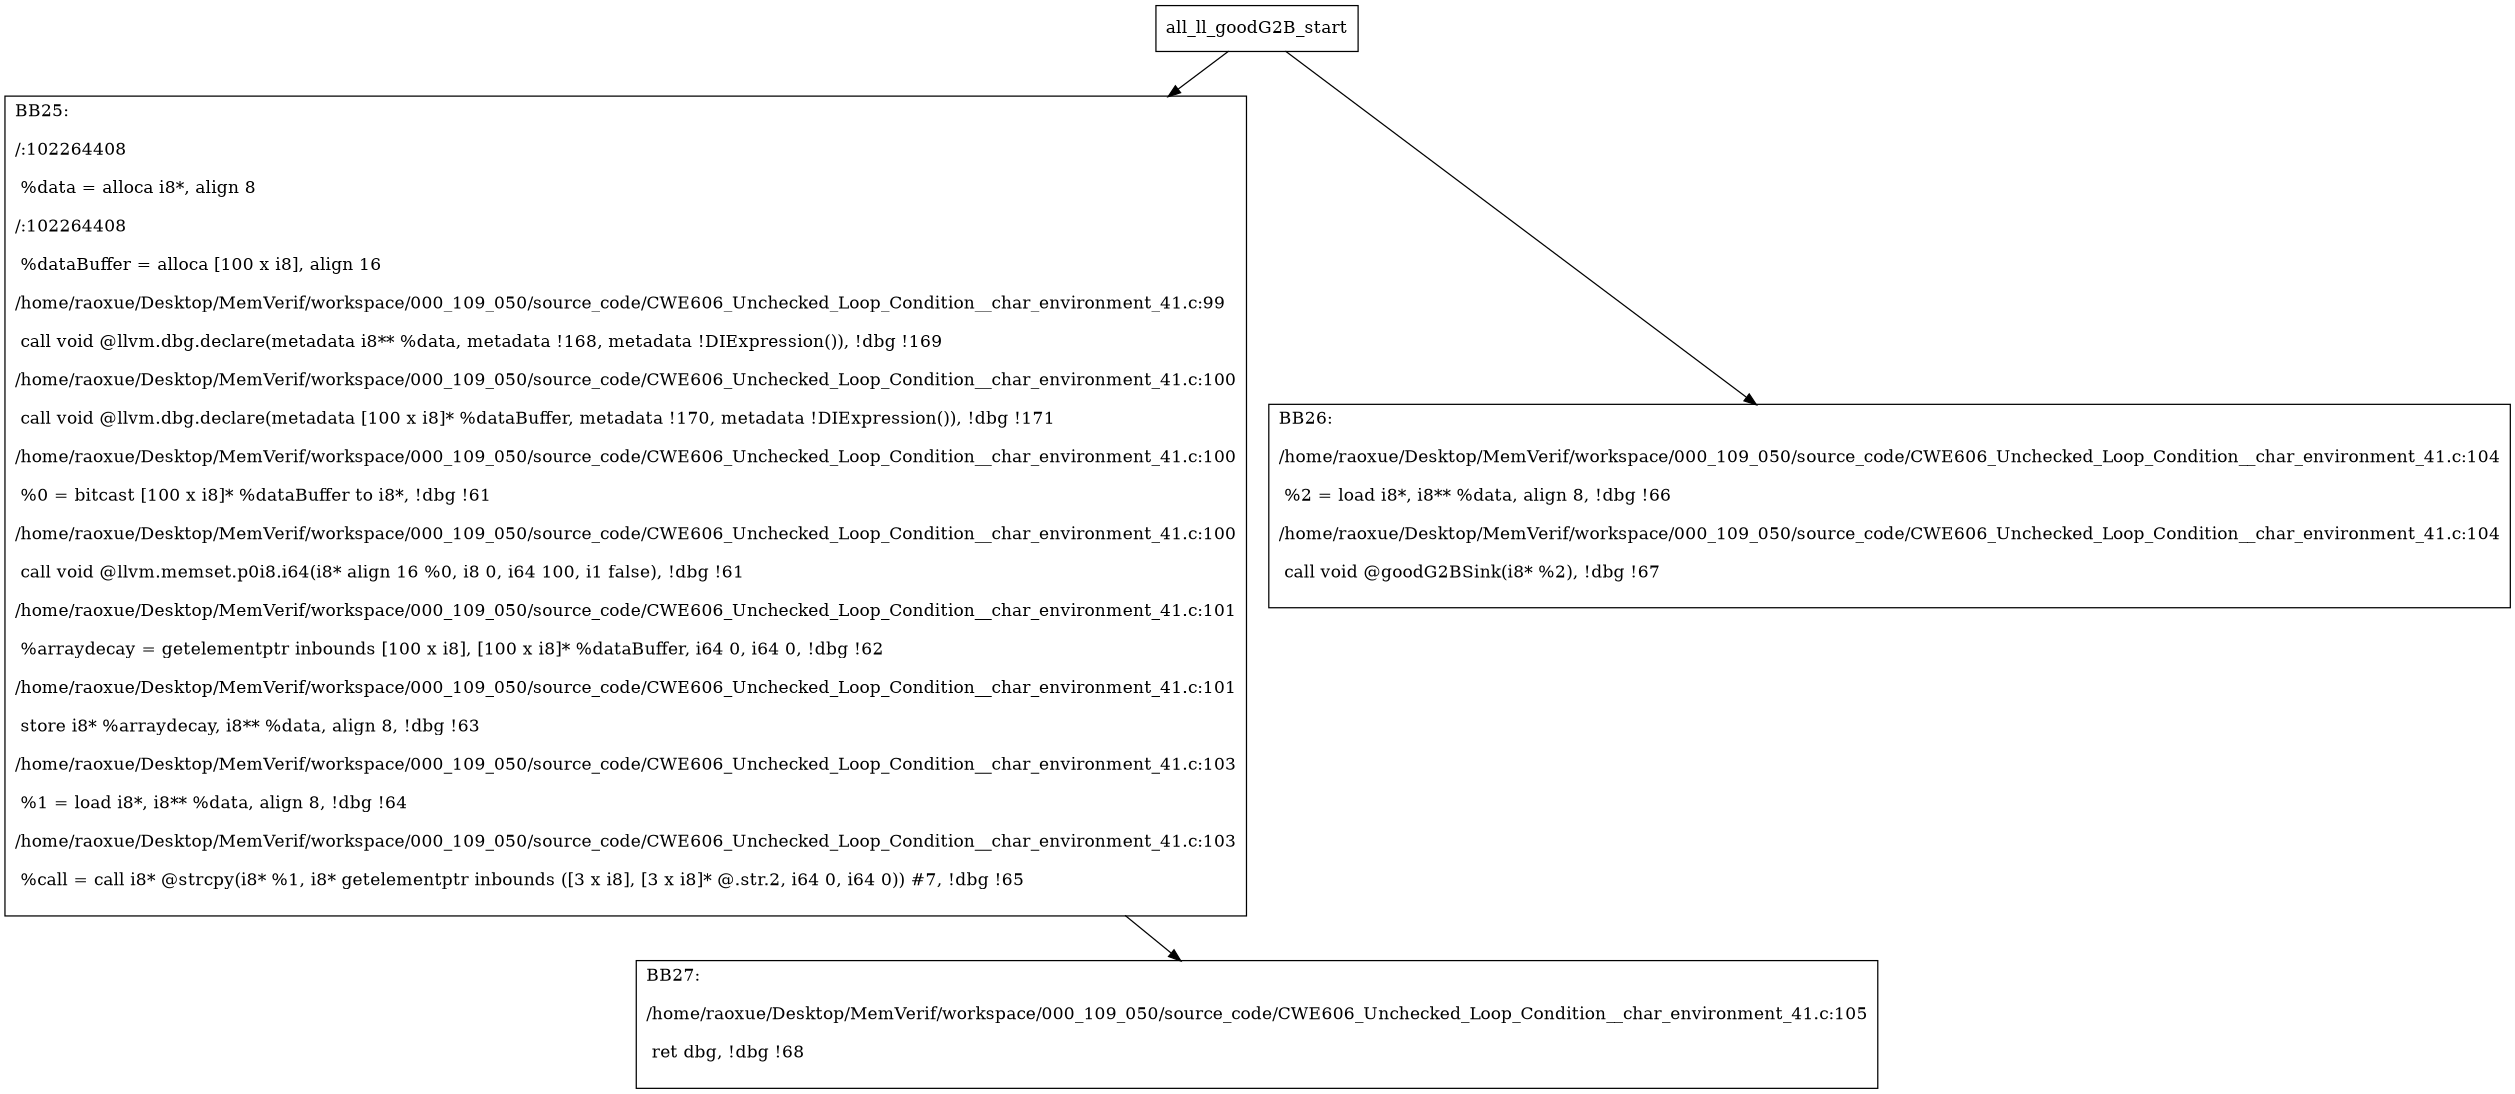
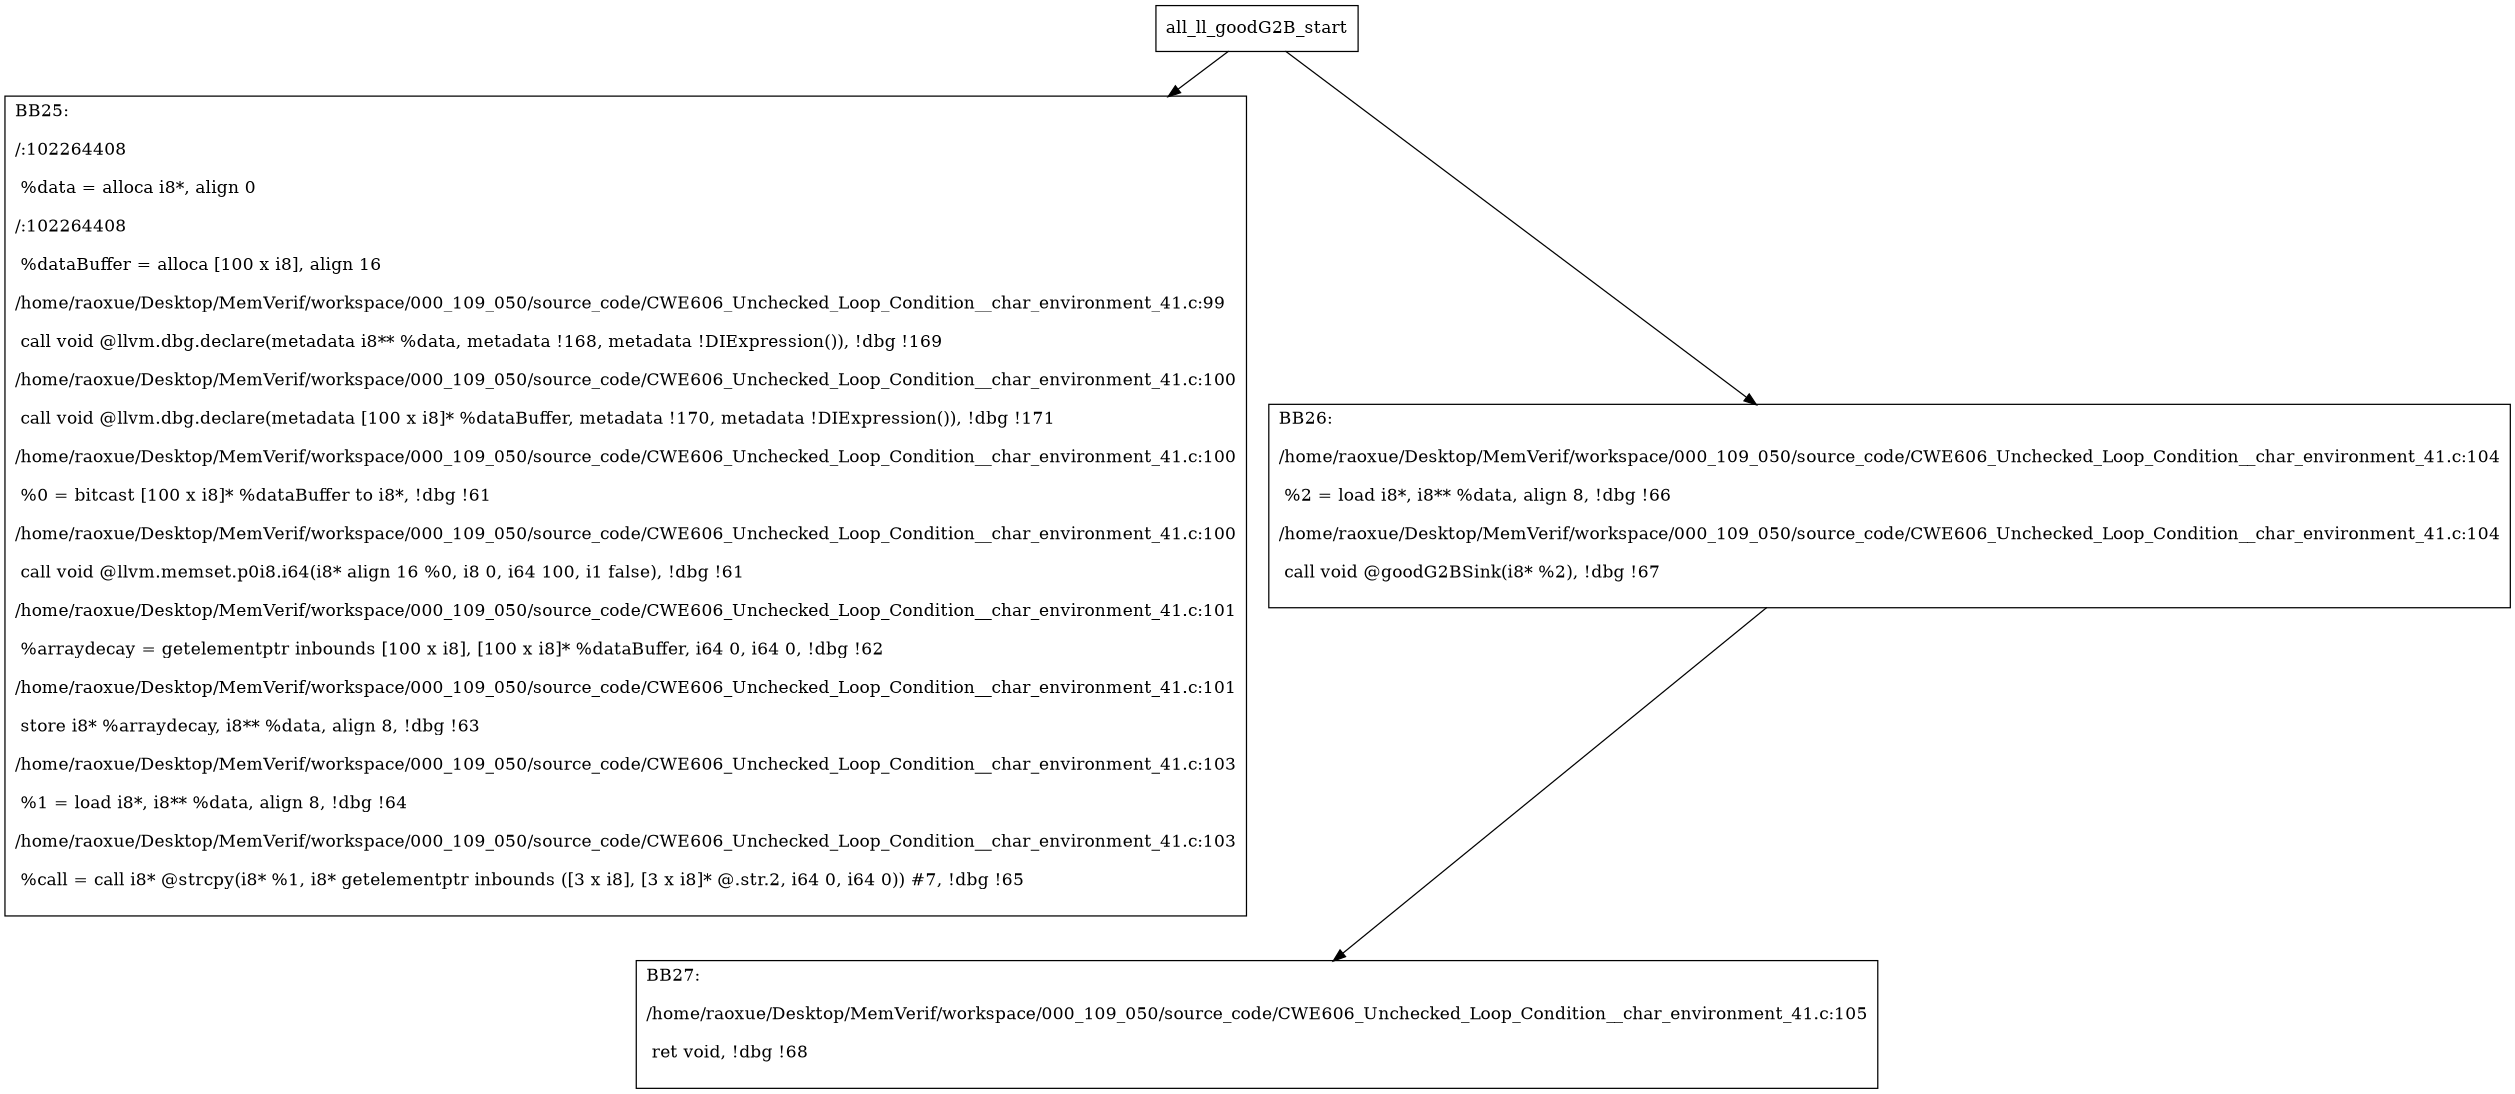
(136, 188) -> (136, 188)
(1148, 934) -> (1555, 780)
(726, 1052) -> (727, 1052)
